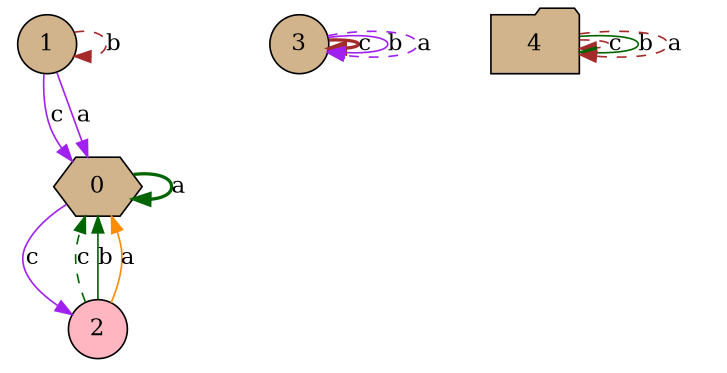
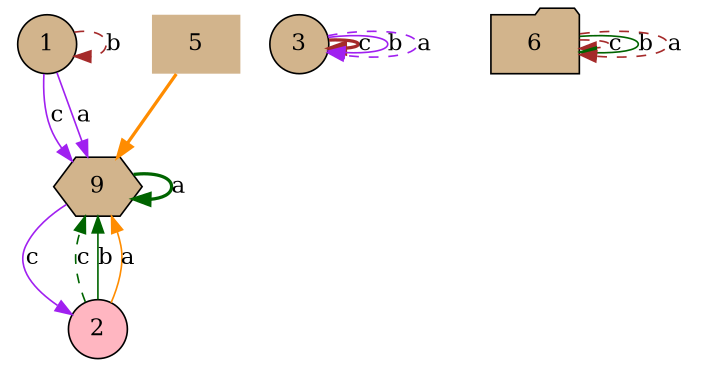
none -> (196, 44)
(535, 44) -> (535, 44)
(98, 187) -> (98, 187)
